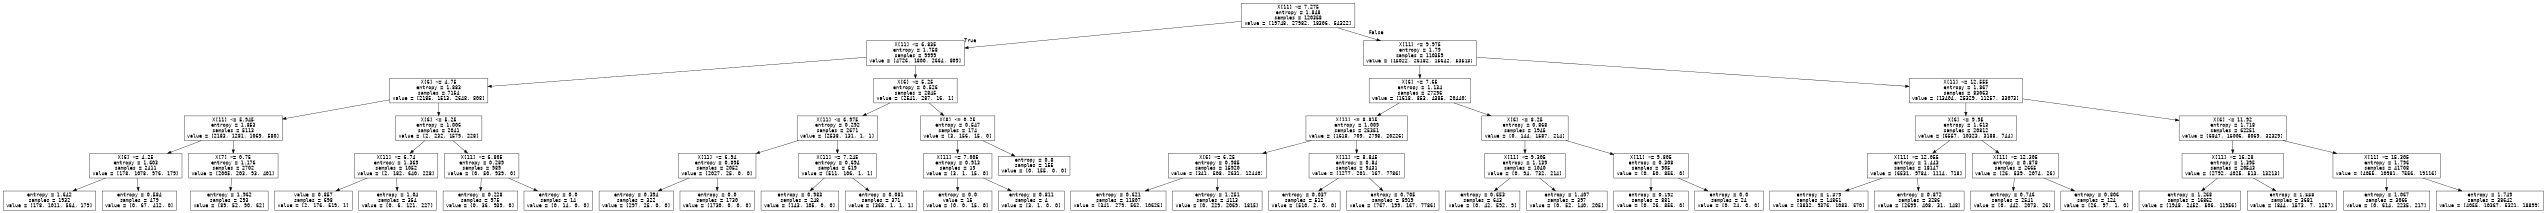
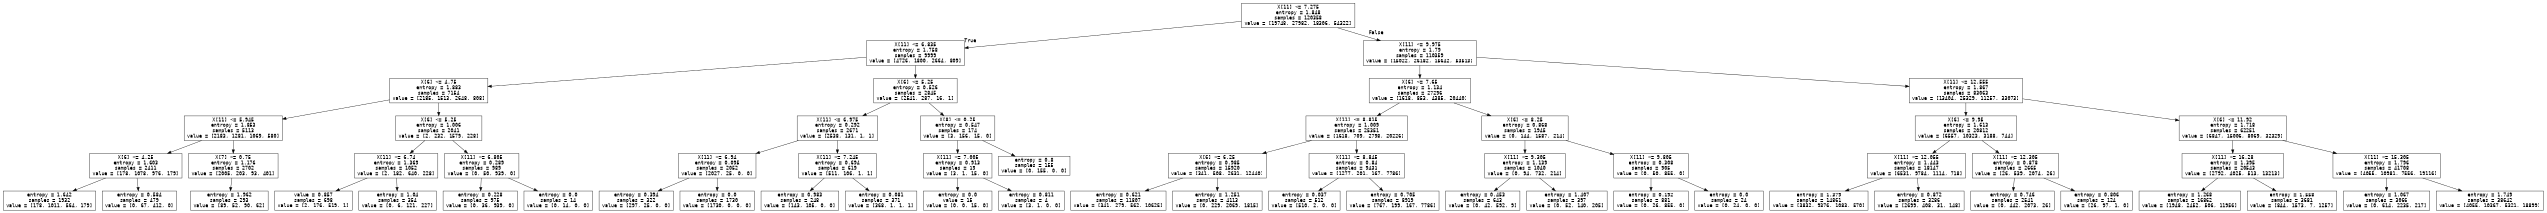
(1483, 201) -> (1483, 201)
